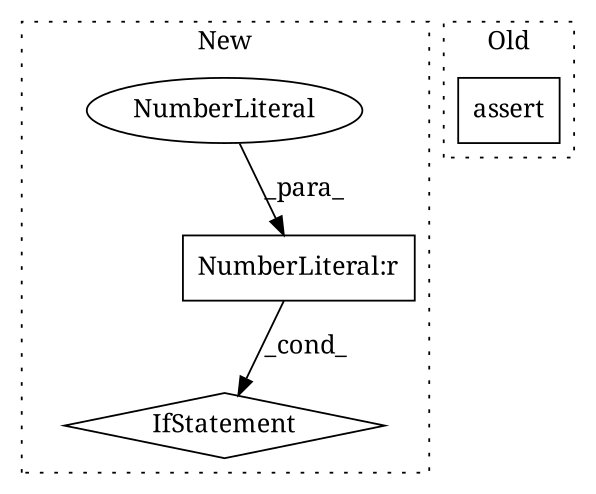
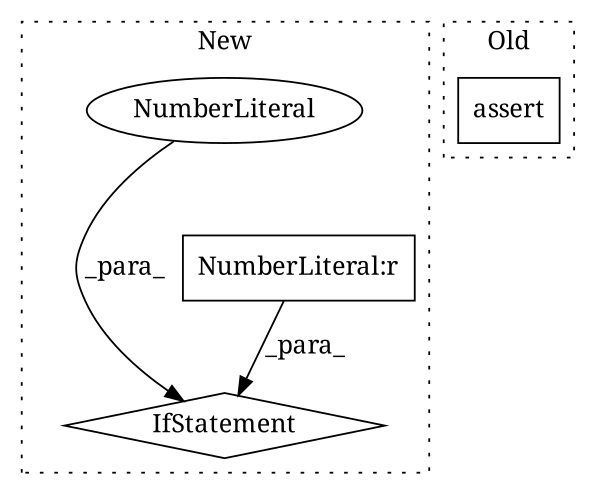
(258, 181) -> (76, 264)
(306, 347) -> (306, 347)
